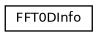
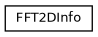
(49, 18) -> (49, 18)
